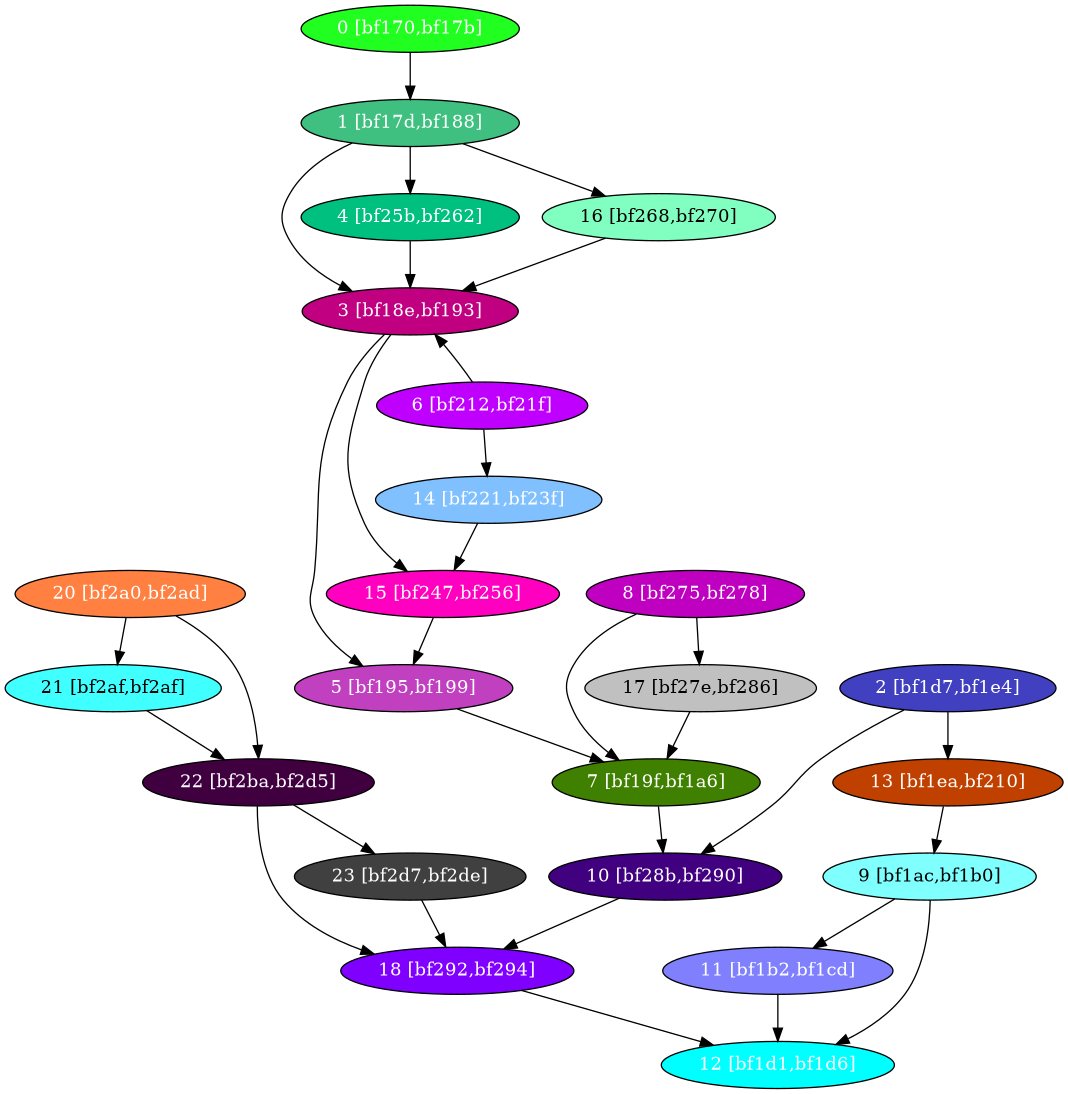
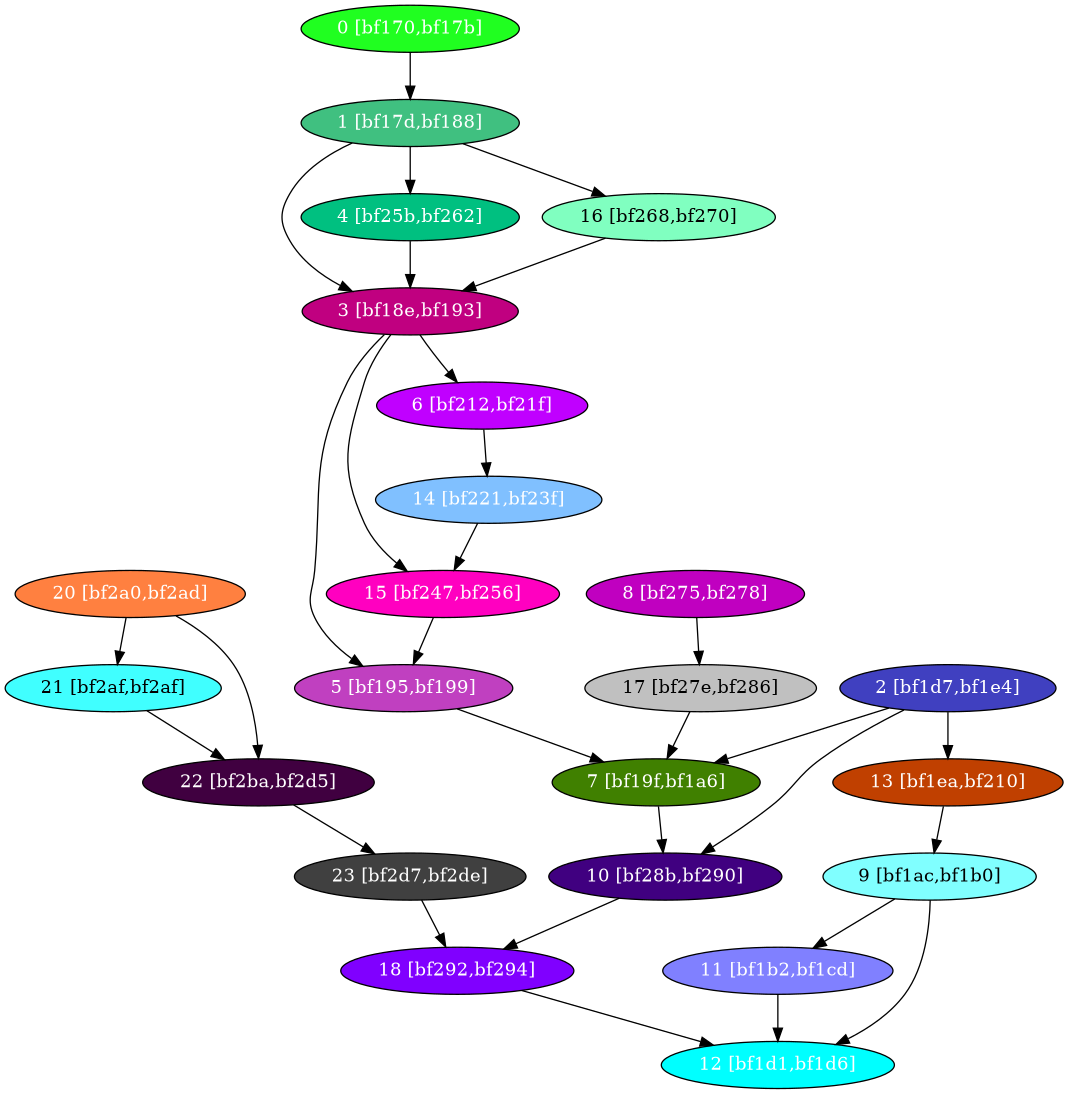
(458, 363) -> (434, 354)
(569, 675) -> (808, 733)
(282, 898) -> none
